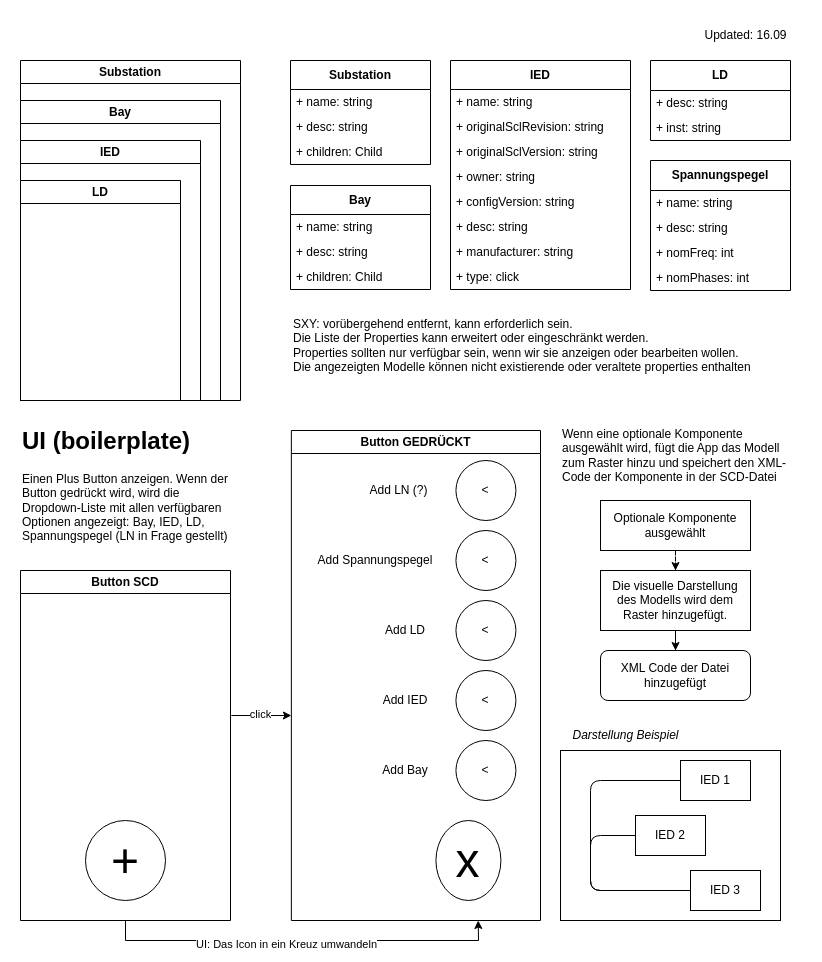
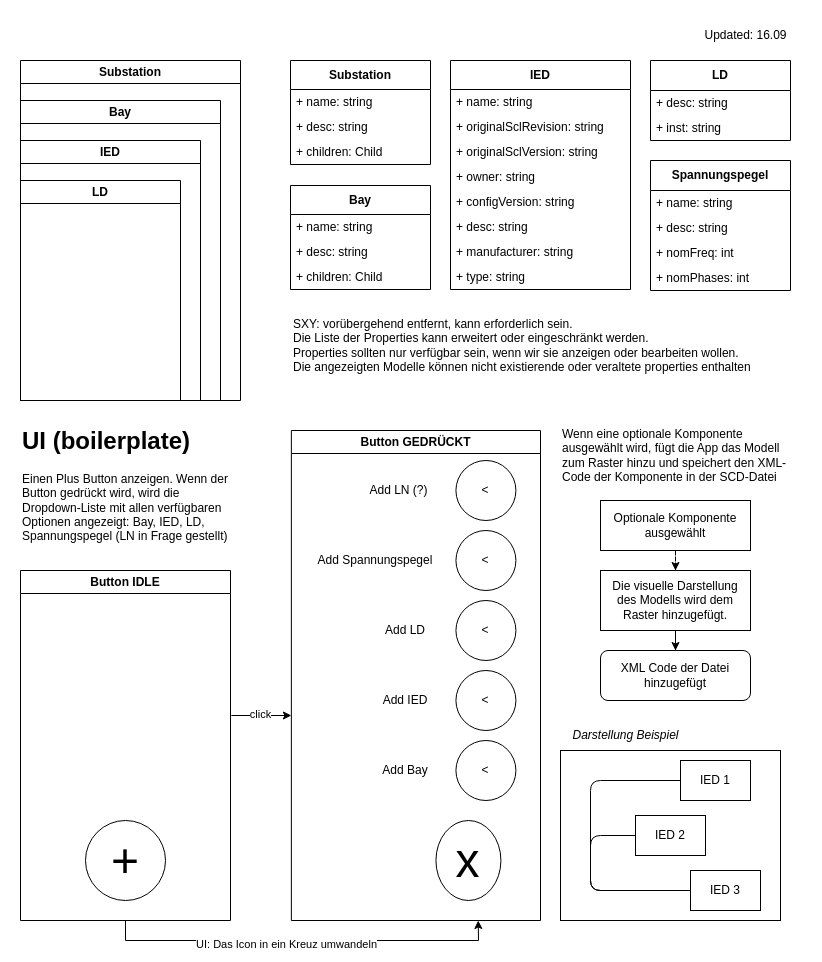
(494, 278) -> (499, 278)
(126, 583) -> (126, 583)
